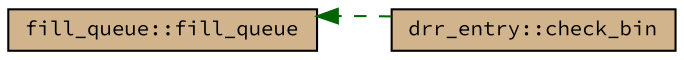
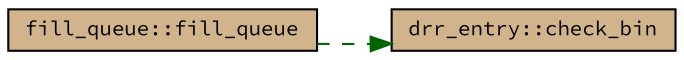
(365, 16) -> (344, 44)
